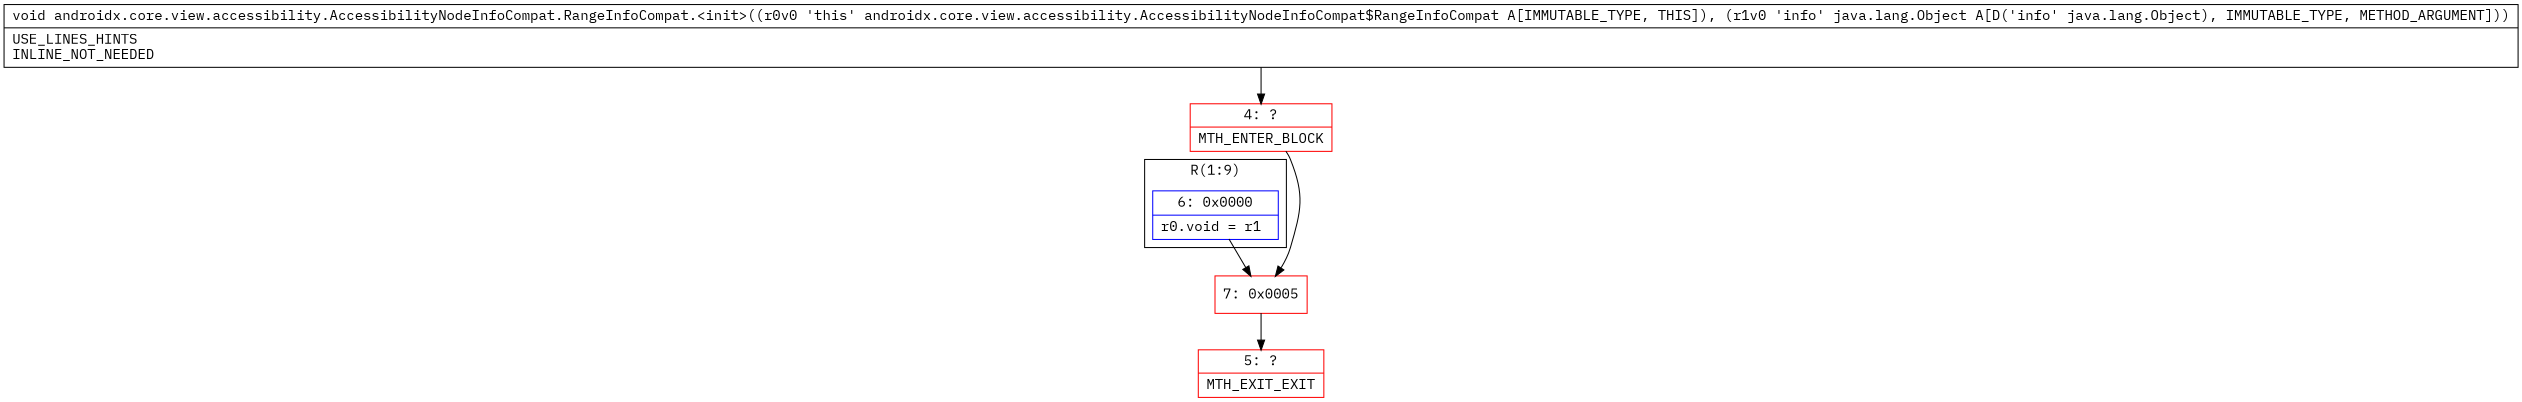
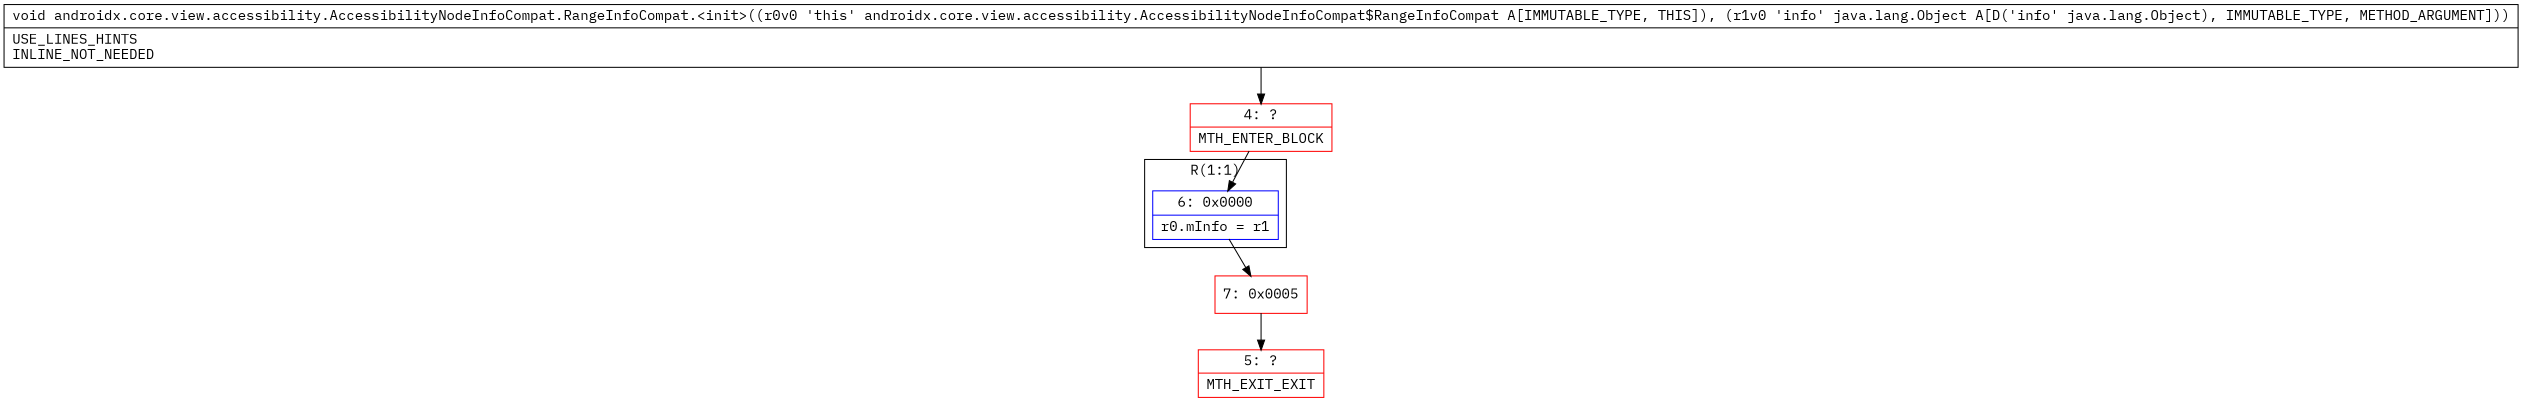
(1216, 171) -> (1216, 171)
(1299, 210) -> (1241, 167)
(1211, 227) -> (1216, 227)
